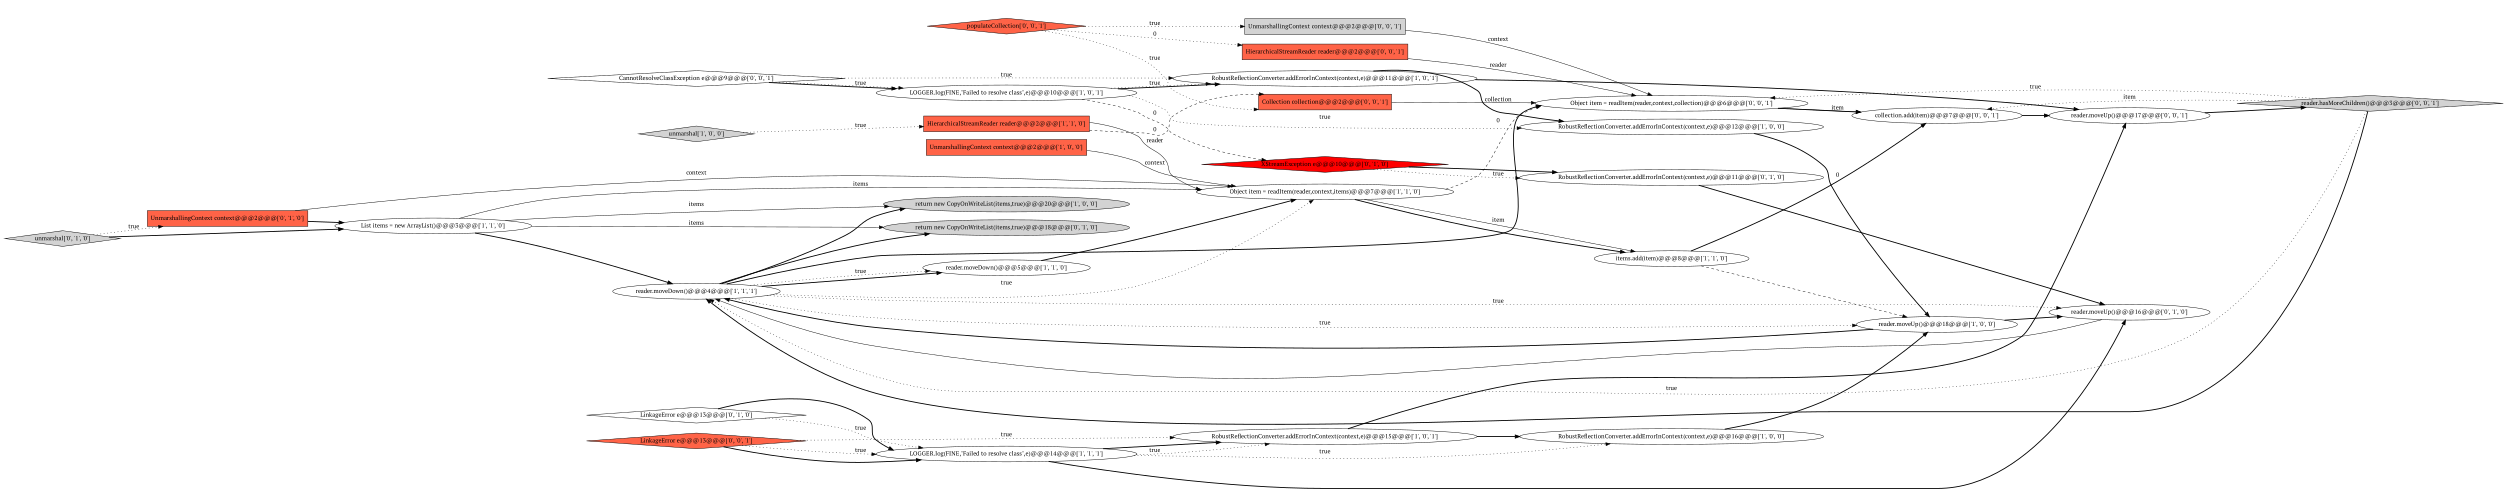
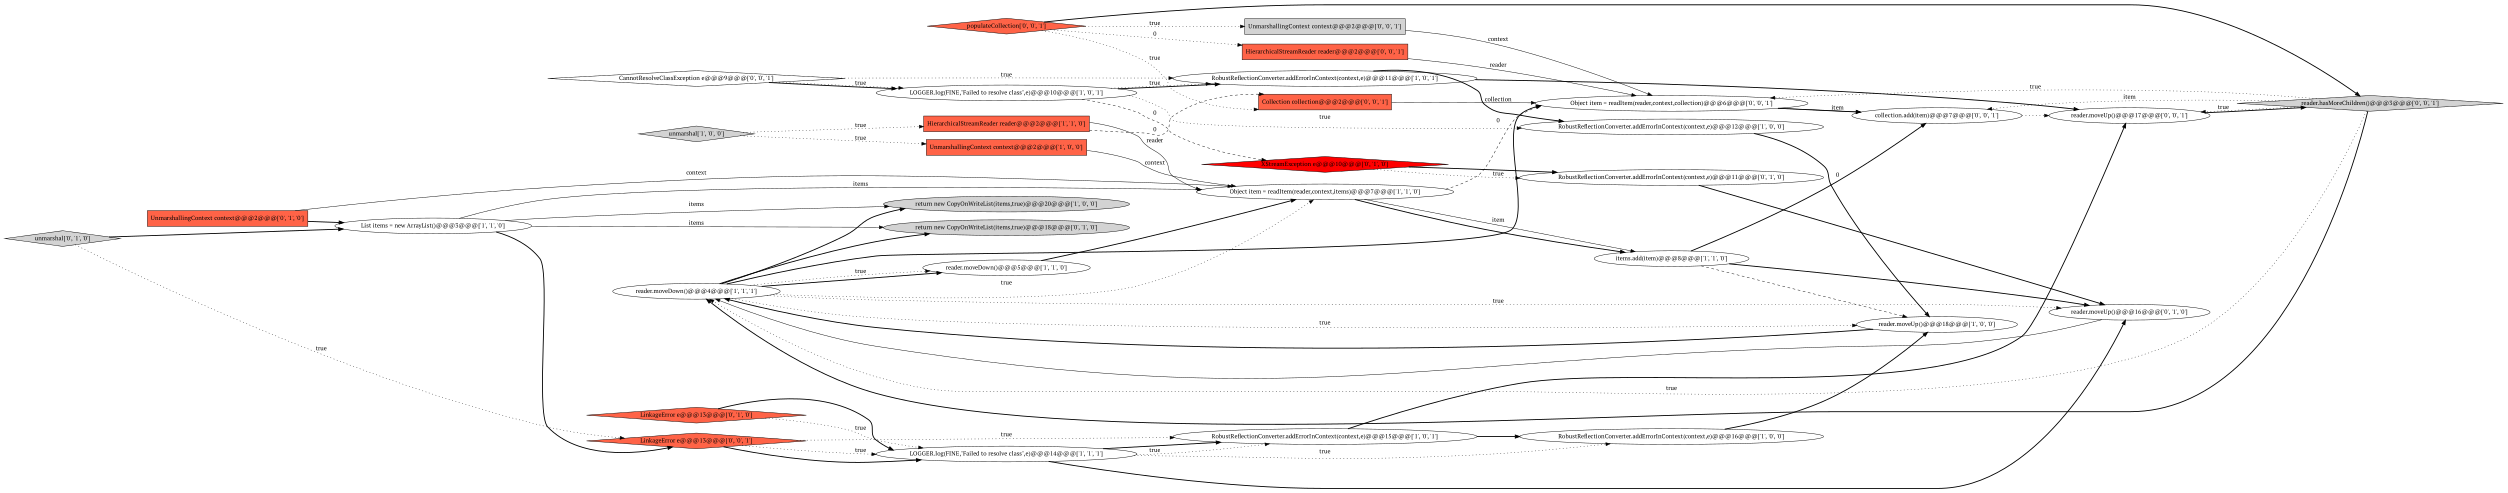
none -> (1710, 5)
none -> (2252, 109)
(2033, 116) -> (2033, 116)
none -> (831, 140)
(126, 231) -> (341, 361)
(572, 255) -> (543, 380)
(2031, 319) -> (1907, 282)
(696, 415) -> (696, 415)
